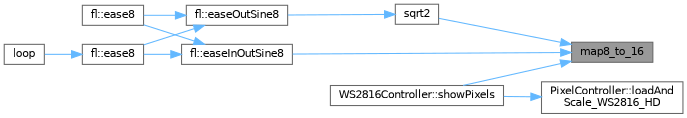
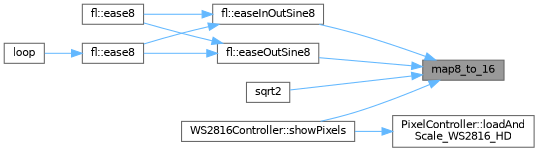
(336, 15) -> (365, 62)
